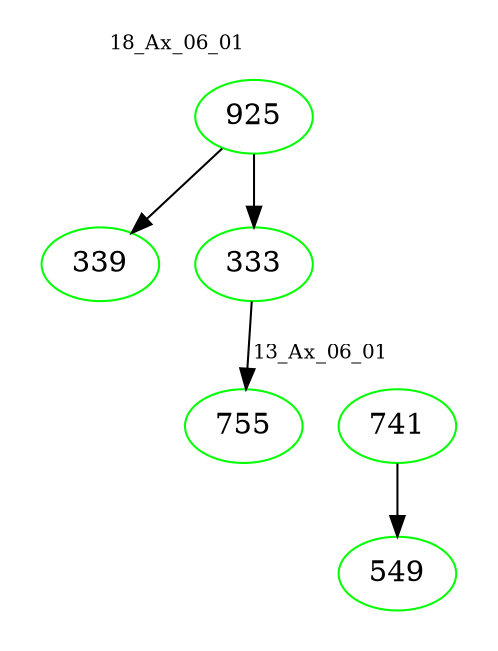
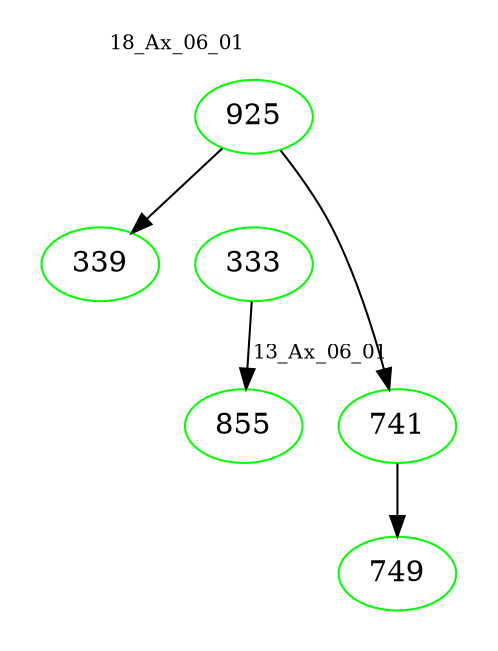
(254, 180) -> (344, 254)
(244, 426) -> (244, 426)
(397, 574) -> (397, 574)
